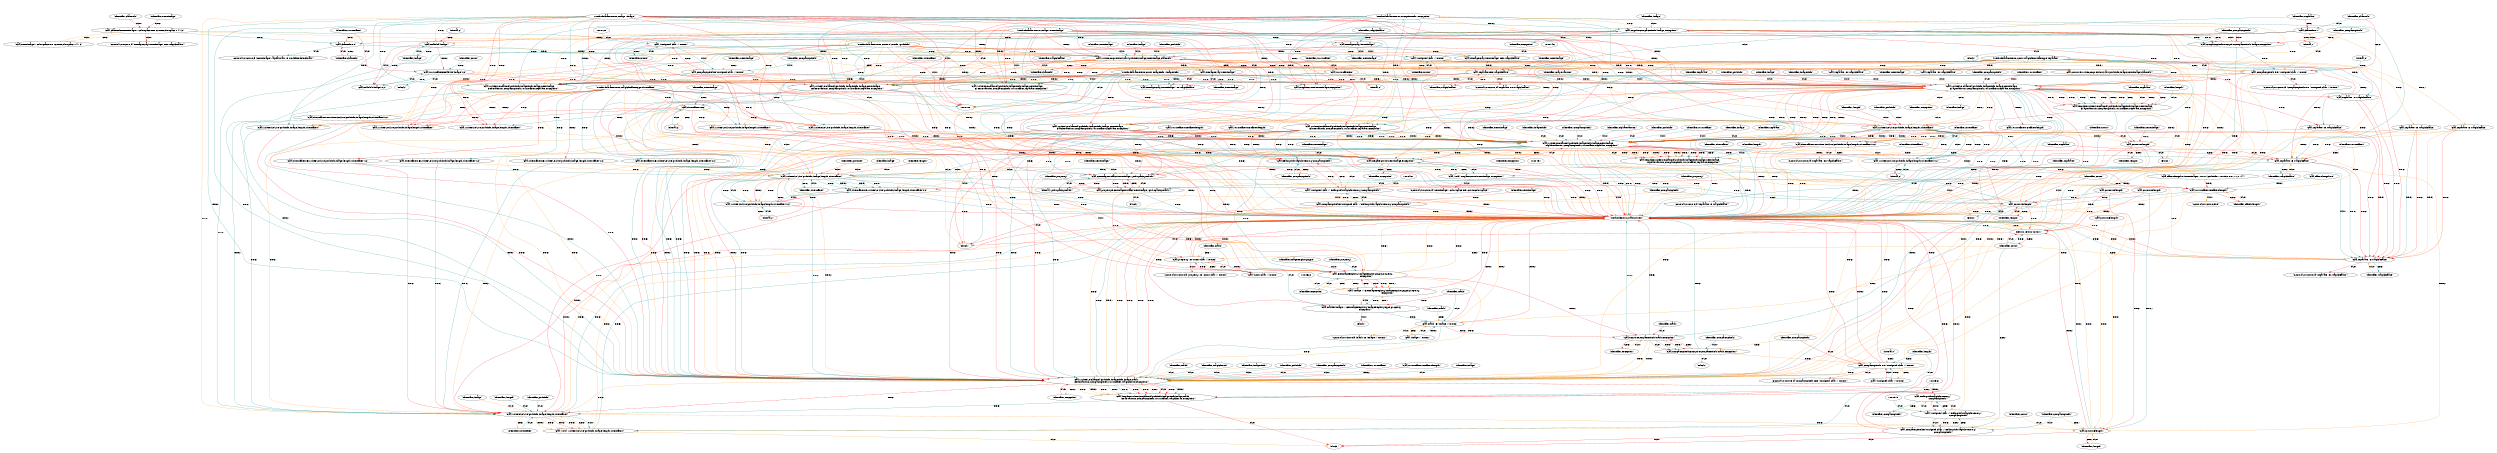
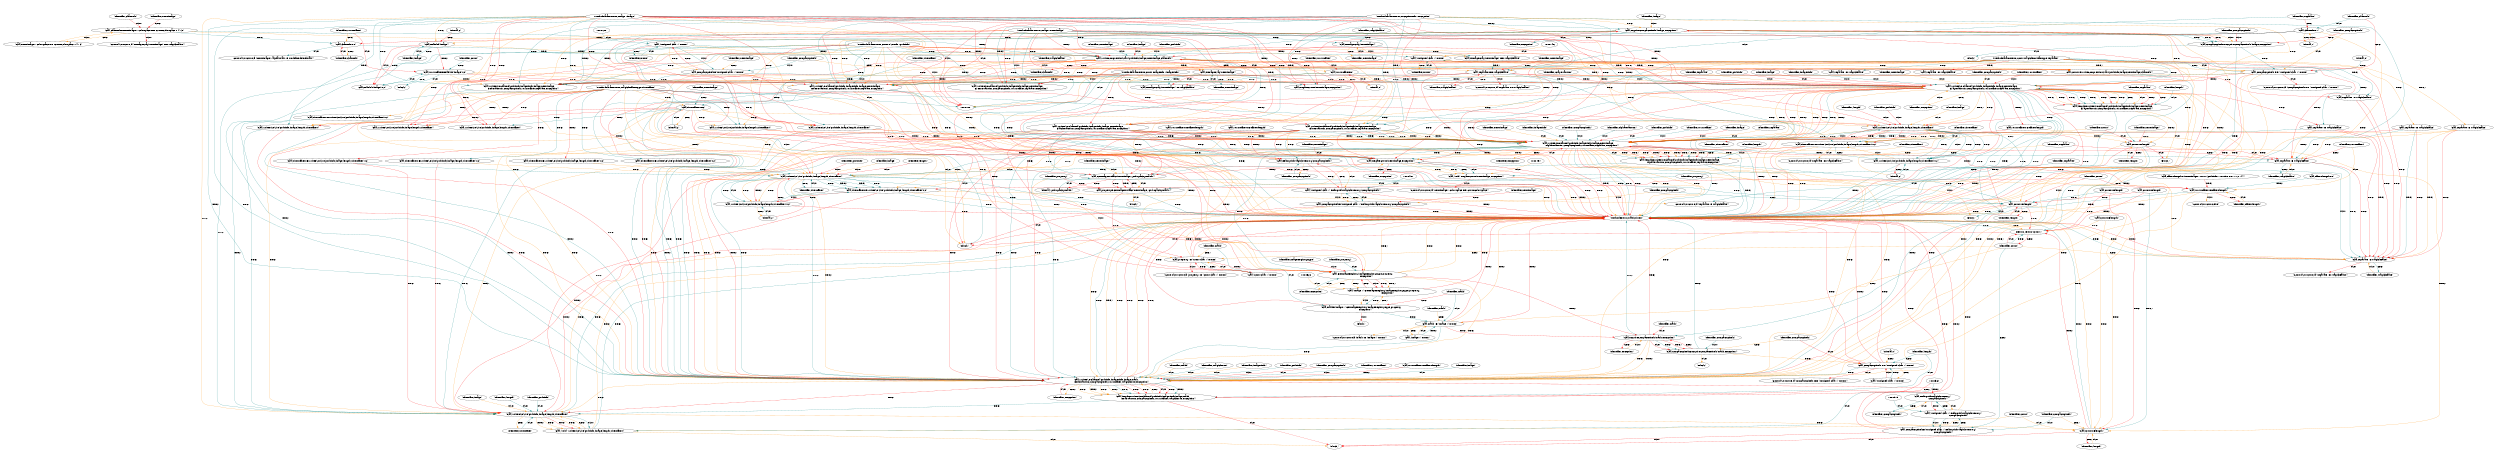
(1486, 65) -> (1493, 64)
(1198, 146) -> (1238, 178)
